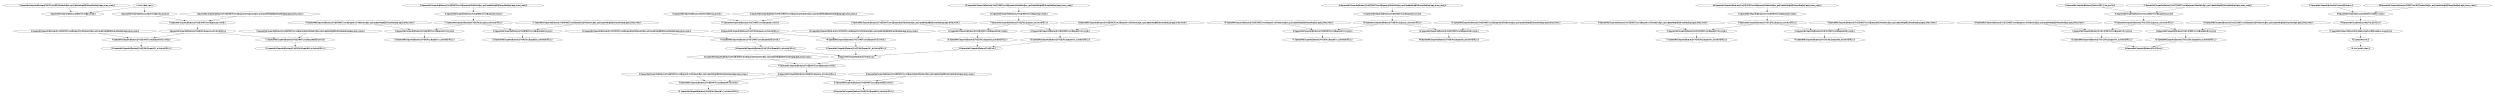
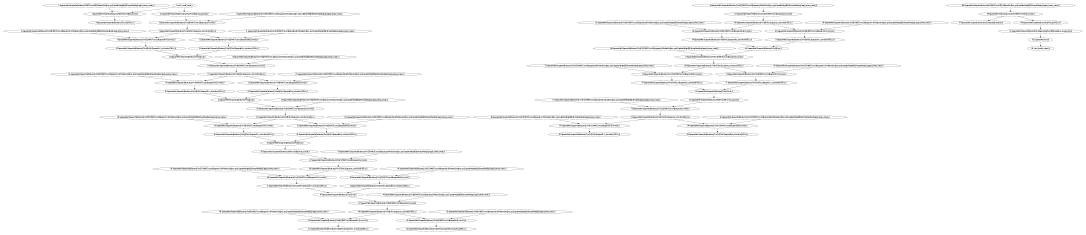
(145, 5) -> (184, 5)
(2345, 10) -> (996, 18)
none -> (115, 23)
none -> (763, 48)
(2144, 48) -> none
(917, 53) -> (285, 147)
none -> (187, 57)
none -> (714, 91)
none -> (236, 100)
